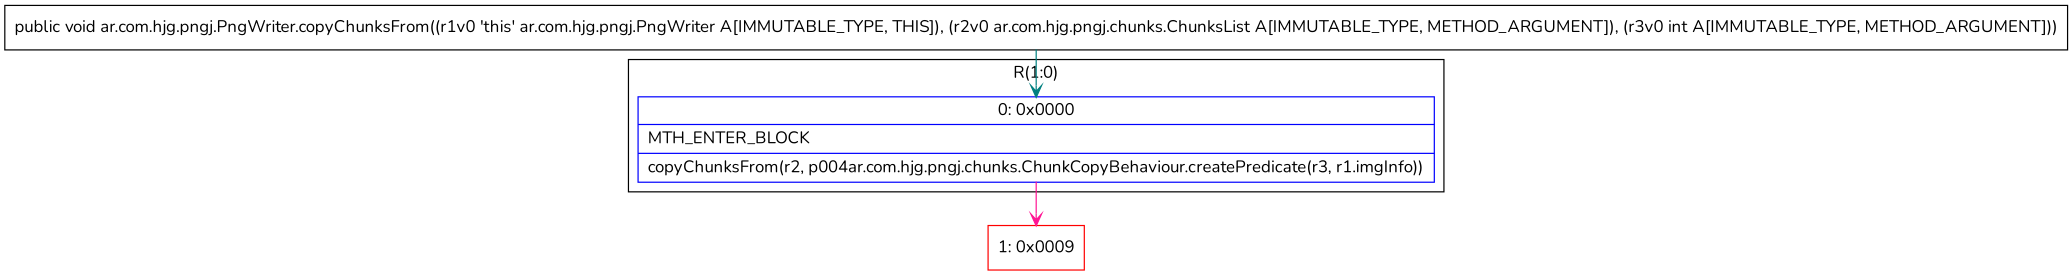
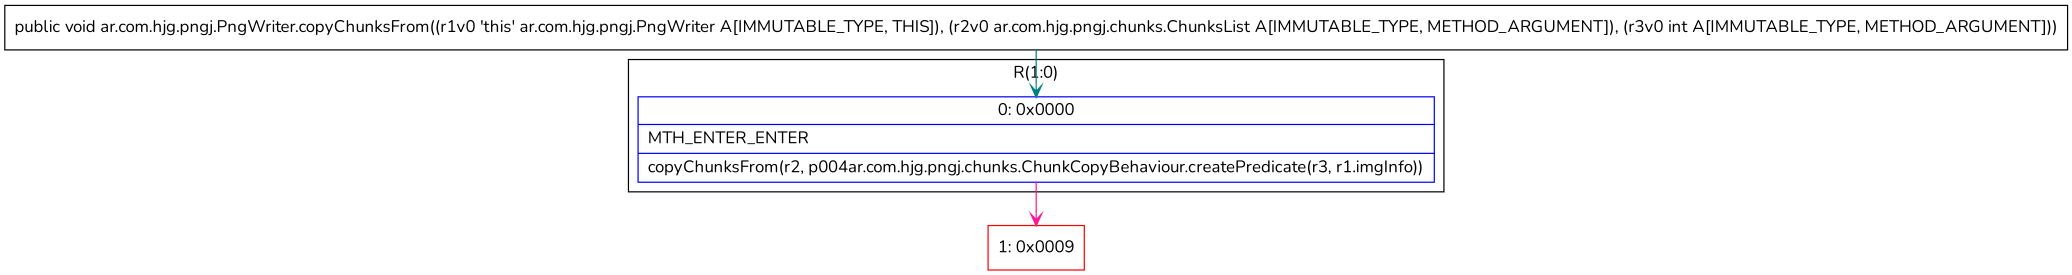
(729, 138) -> (728, 138)
